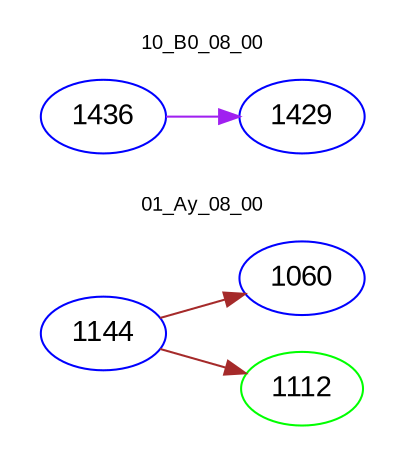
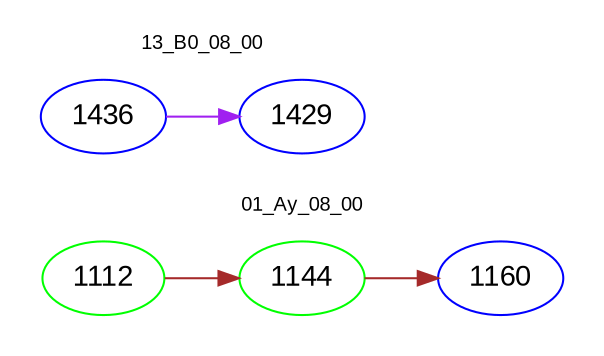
(203, 44) -> (203, 44)
(302, 278) -> (501, 278)
(103, 333) -> (302, 278)
(193, 358) -> (192, 278)
